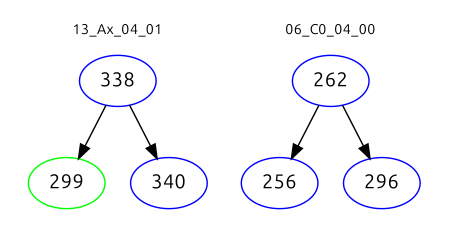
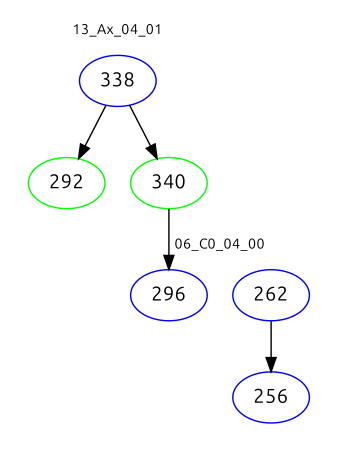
(353, 126) -> (169, 240)
(67, 183) -> (67, 183)
(169, 183) -> (169, 183)
